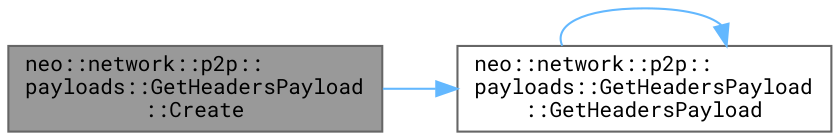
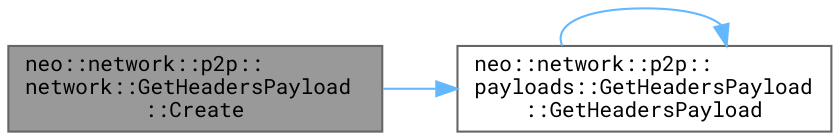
(195, 89) -> (195, 89)
